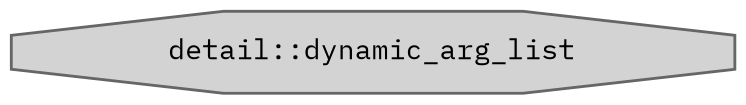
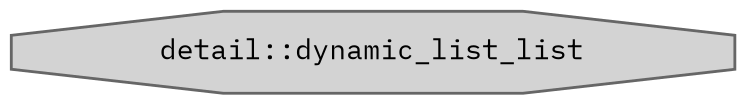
(373, 52) -> (373, 52)
